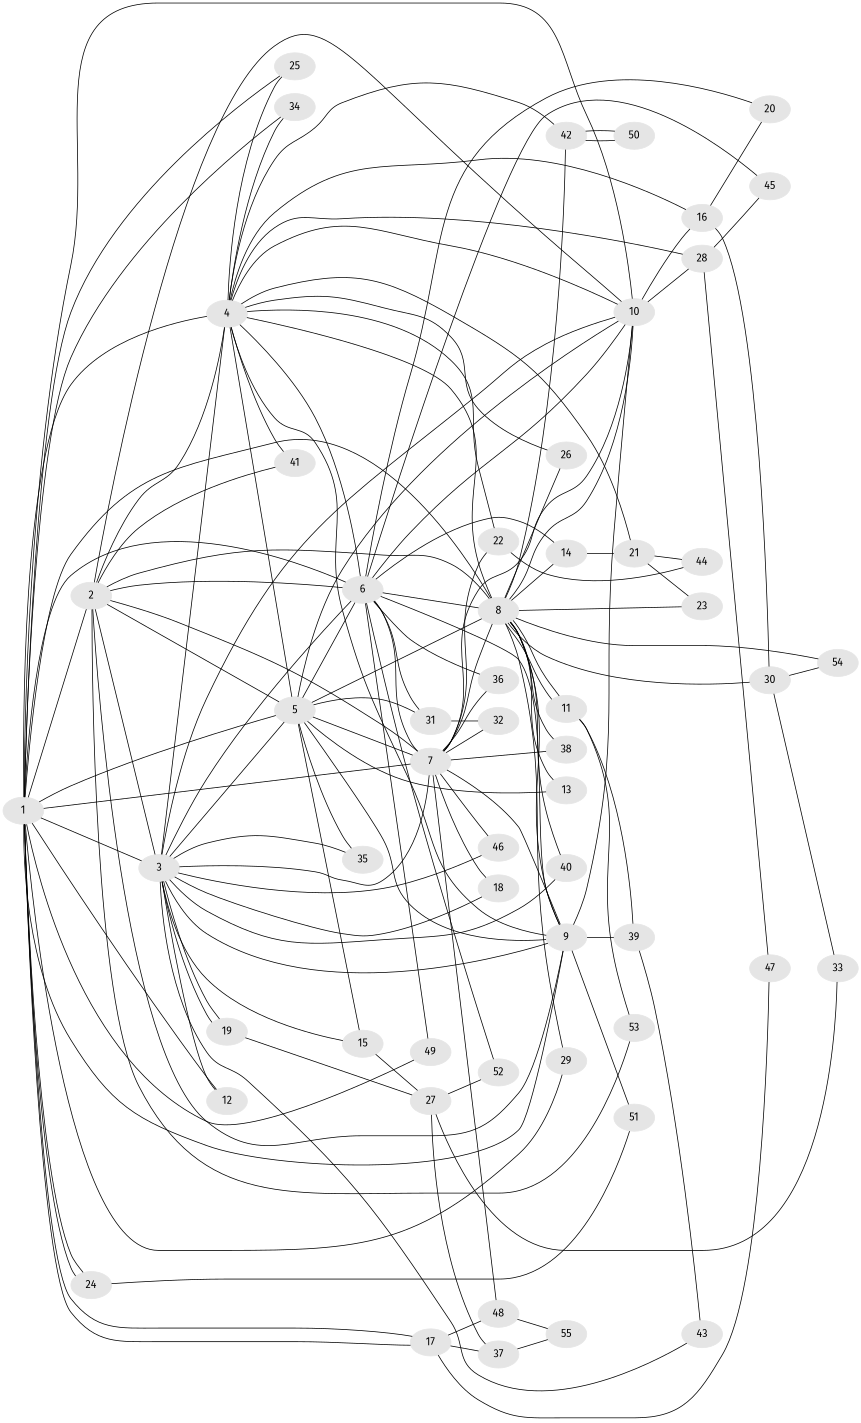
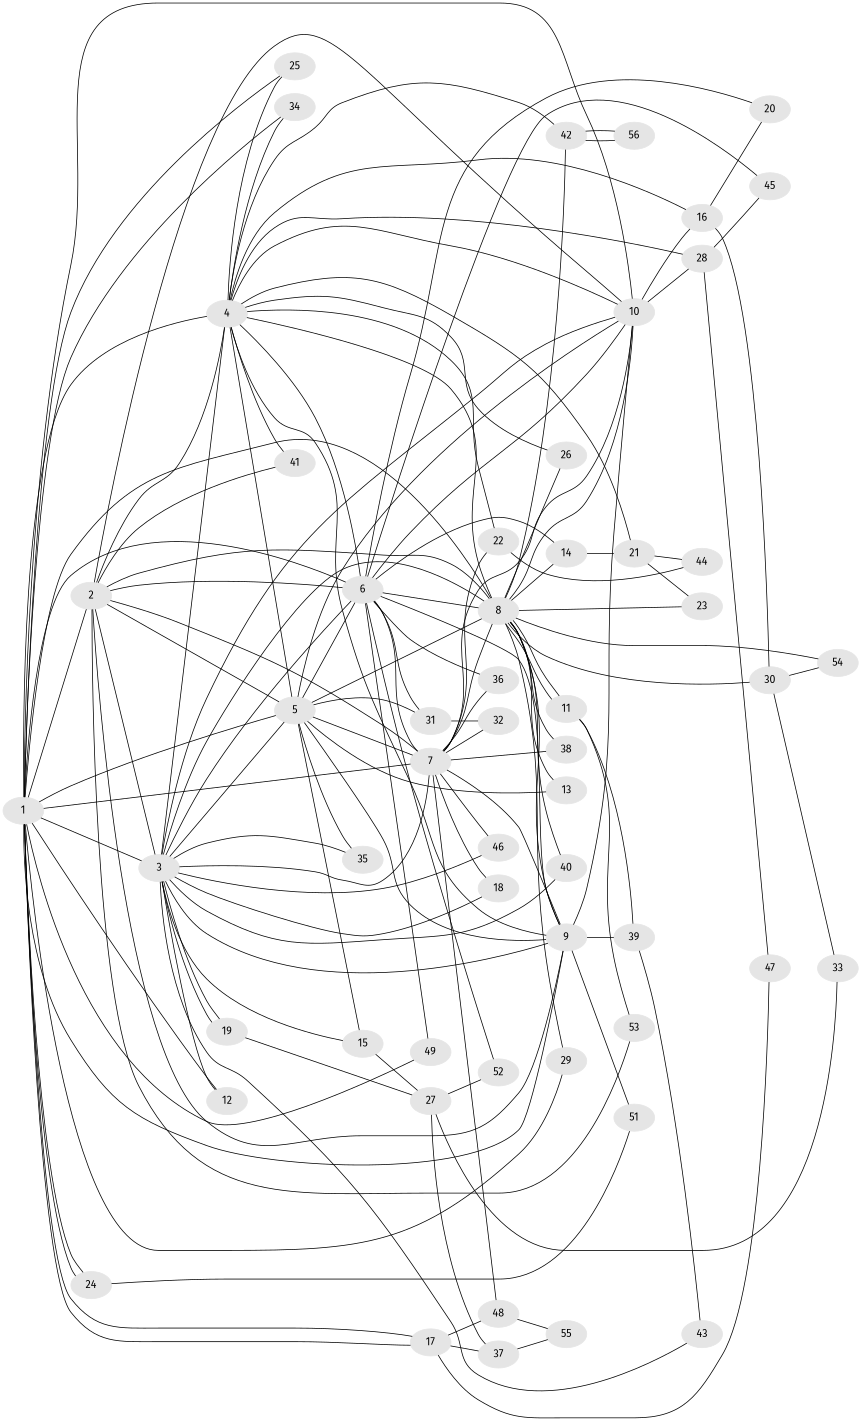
(634, 136) -> (634, 136)
none -> (275, 636)
